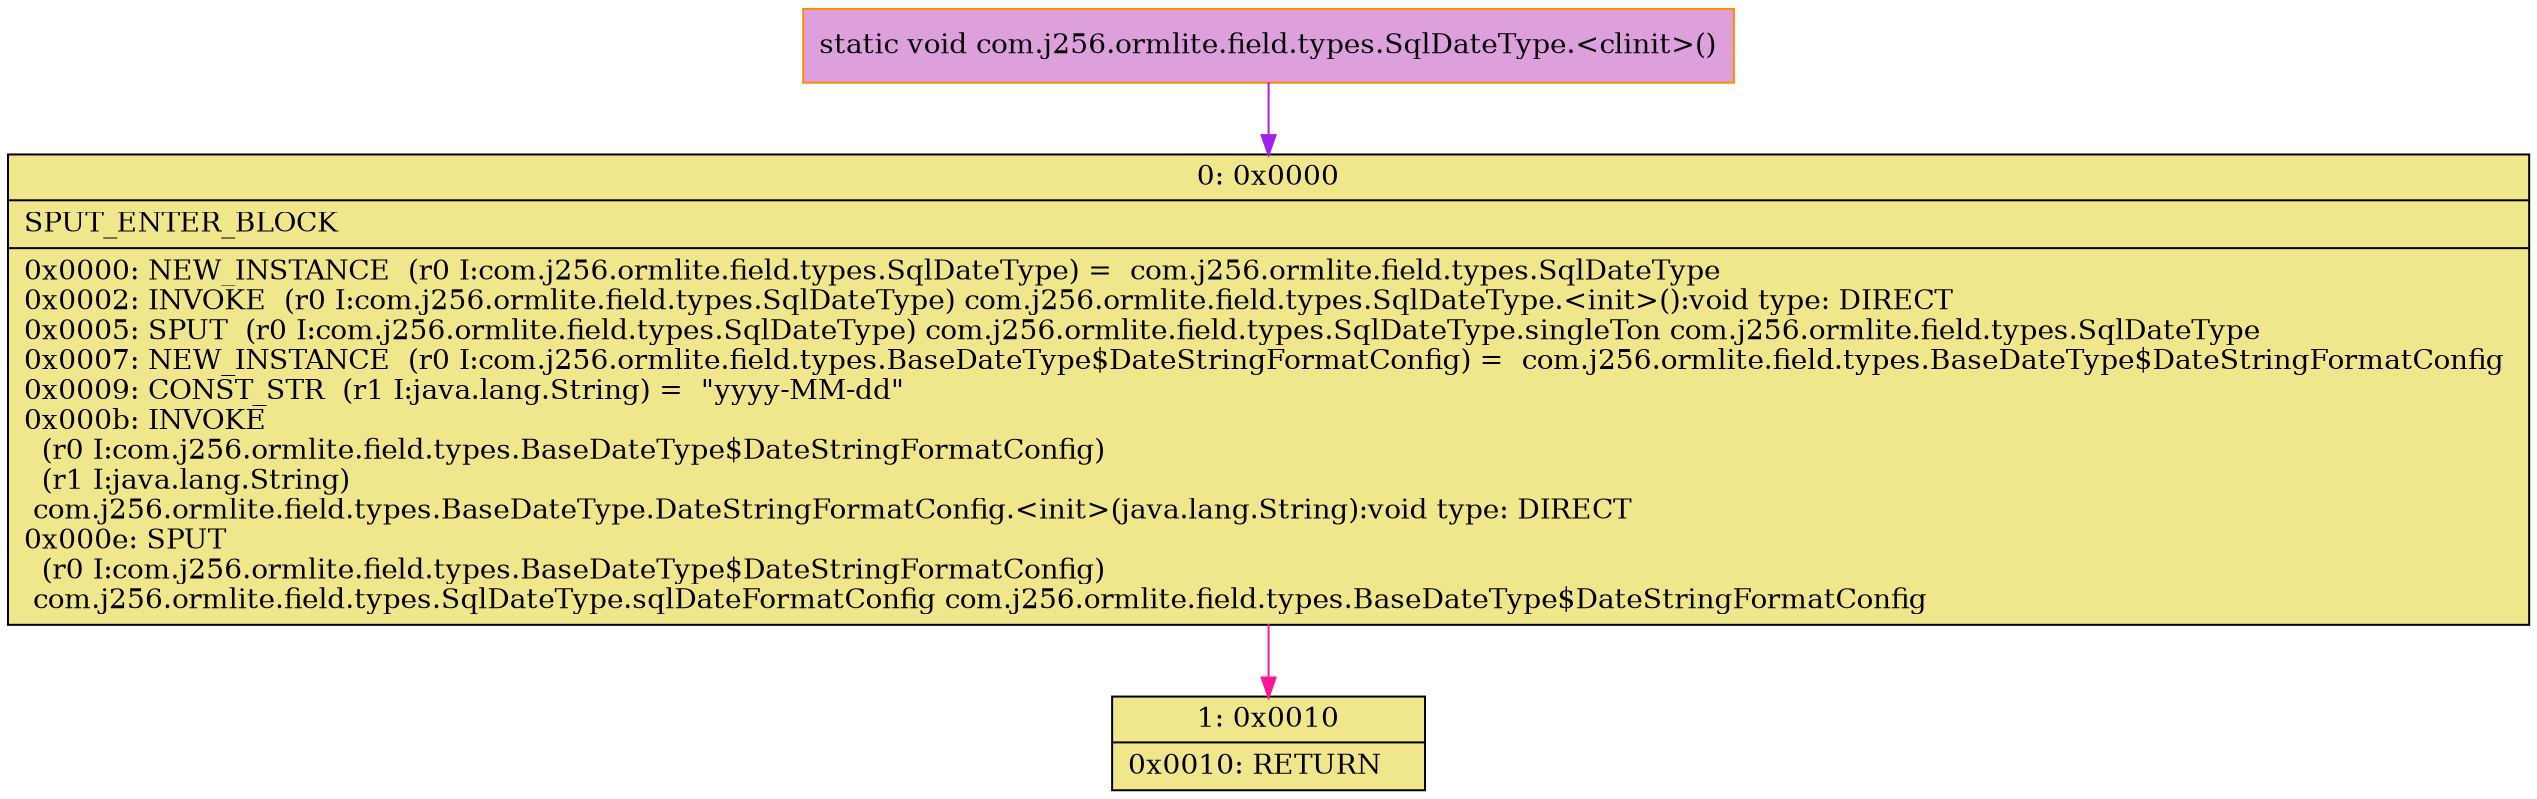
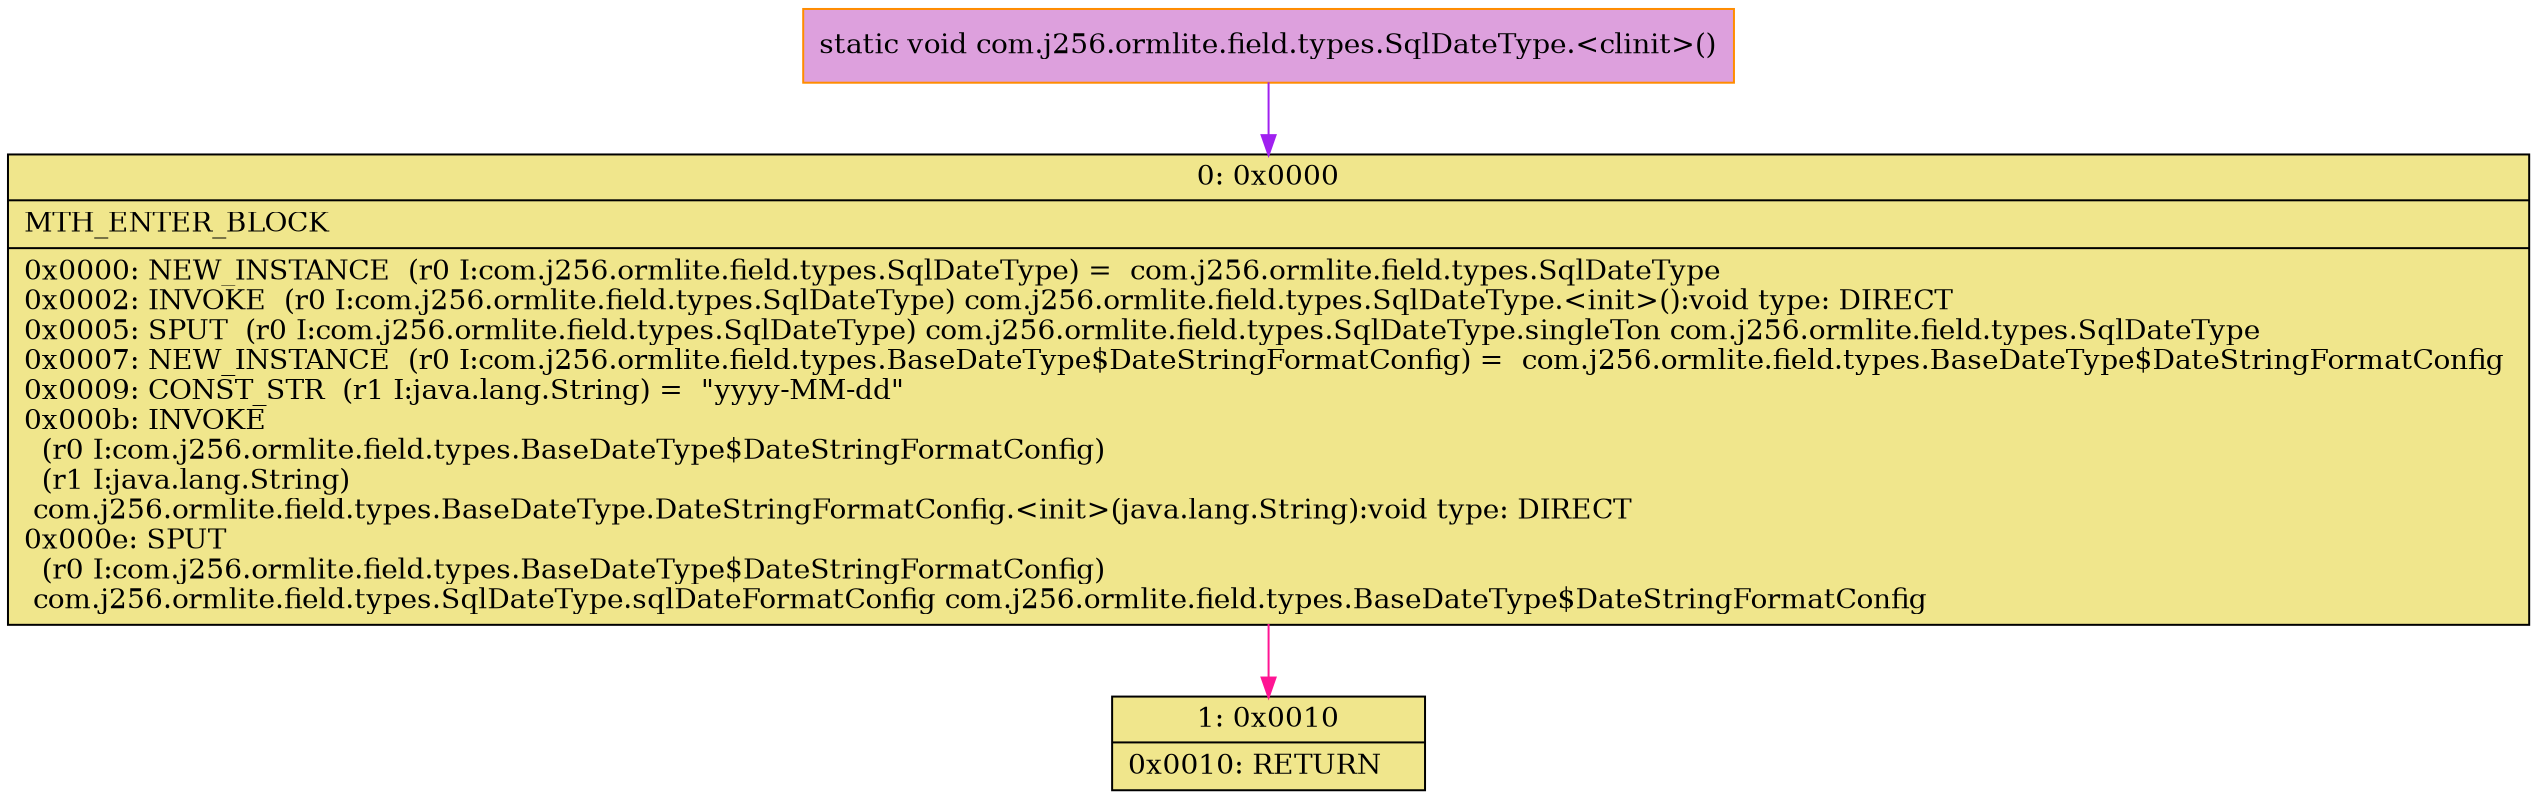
(181, 223) -> (177, 223)
